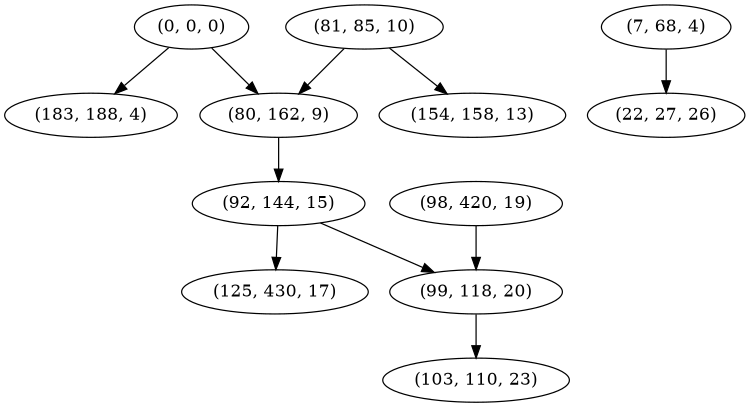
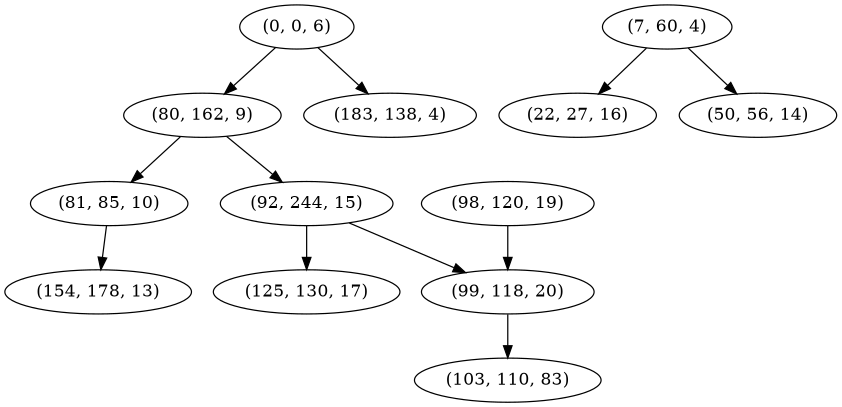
(192, 27) -> (297, 27)
(666, 27) -> (667, 27)
(326, 67) -> (160, 155)
(91, 115) -> (390, 115)
(472, 115) -> (98, 292)
(666, 115) -> (578, 115)
none -> (758, 115)
(279, 204) -> (307, 204)
(476, 204) -> (508, 204)
(275, 292) -> (307, 292)
(476, 380) -> (508, 380)
